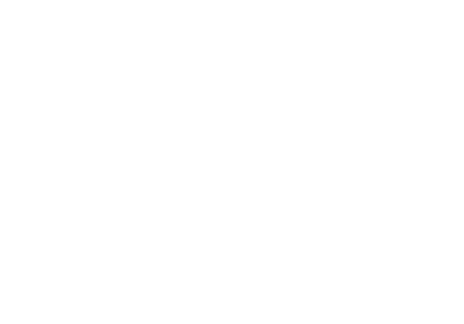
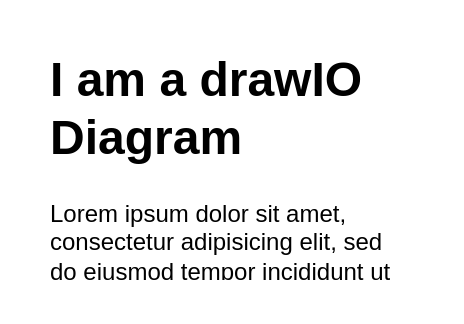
none -> (231, 161)
